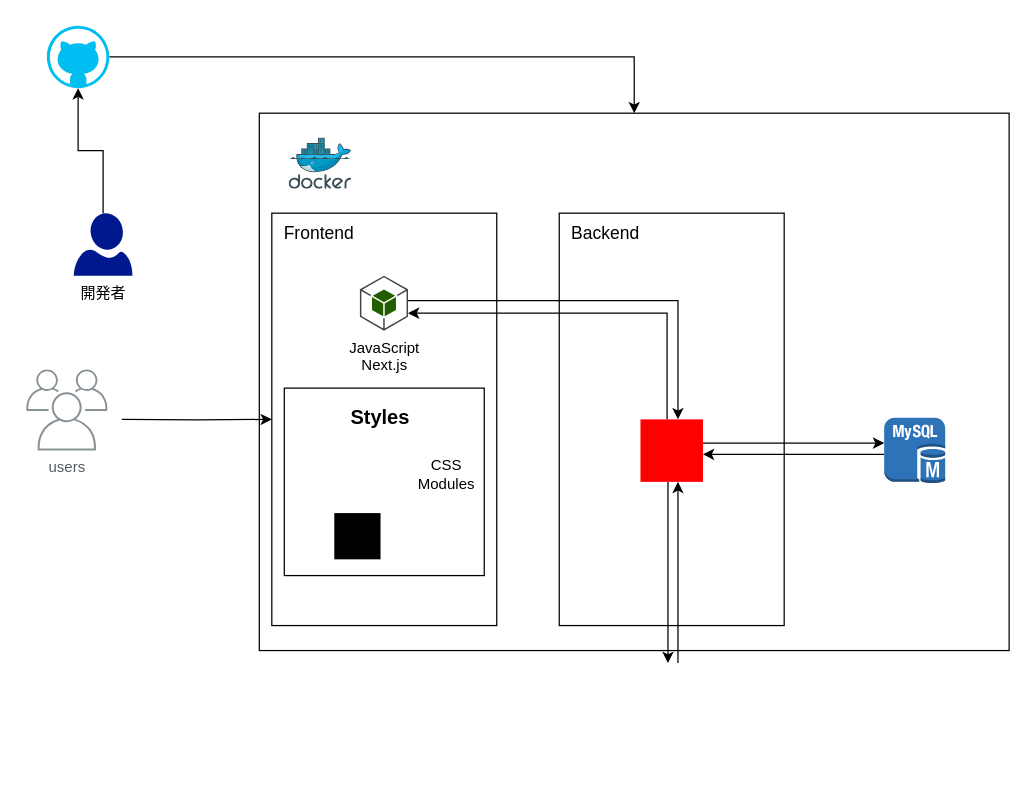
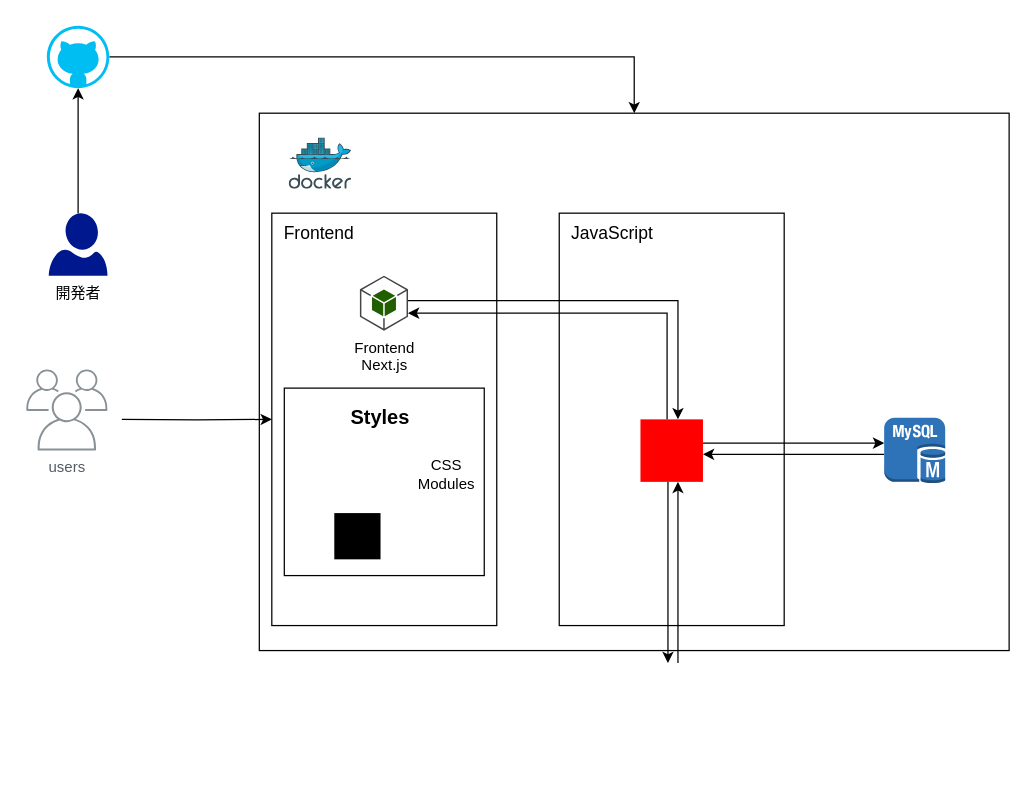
(601, 232) -> (612, 232)
(103, 244) -> (78, 244)
(385, 357) -> (385, 357)
